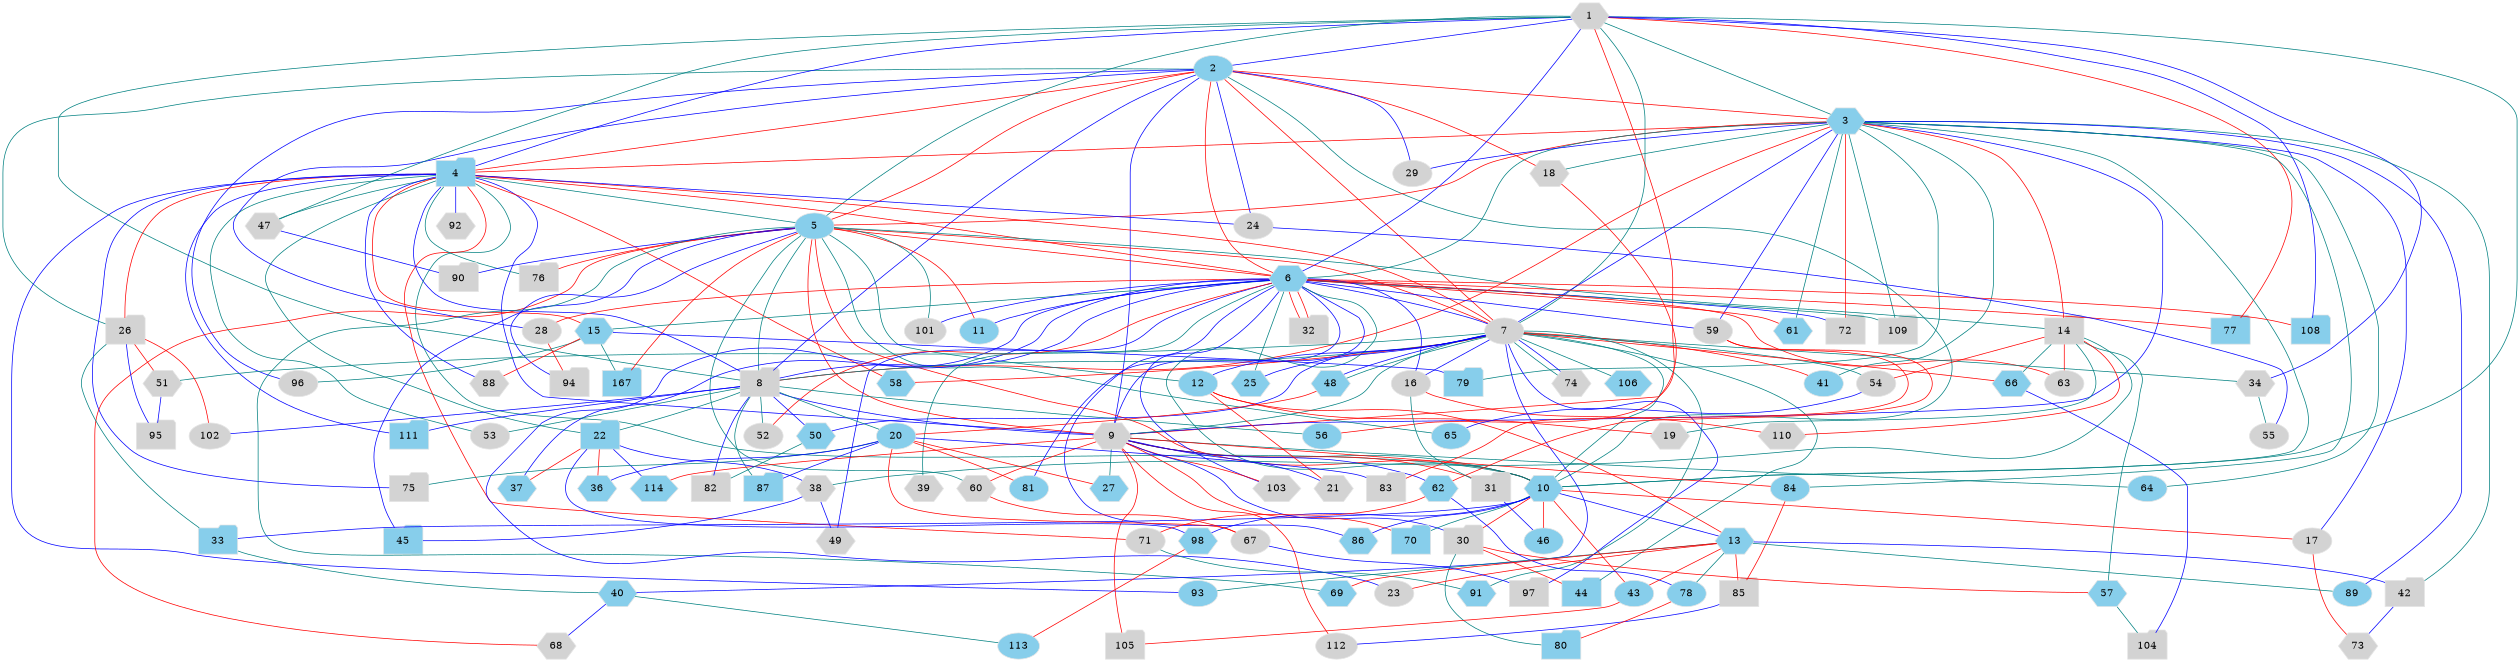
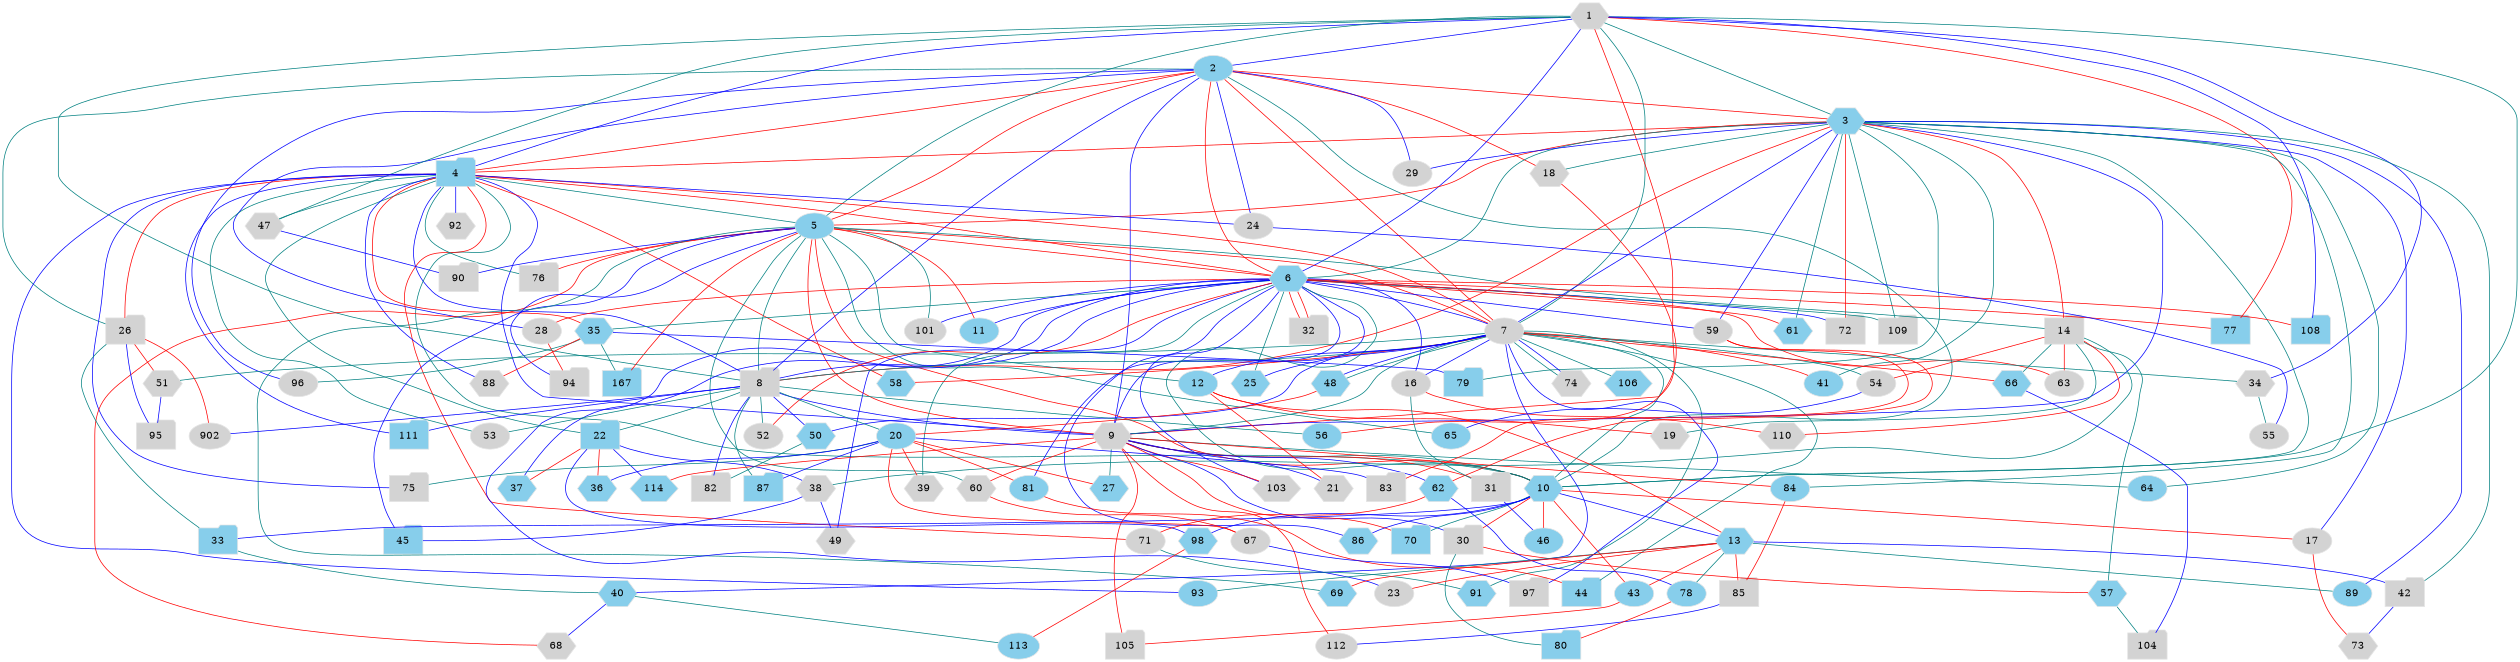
(594, 331) -> (594, 331)
(210, 436) -> (210, 436)
none -> (910, 462)
(1523, 566) -> (1303, 540)
